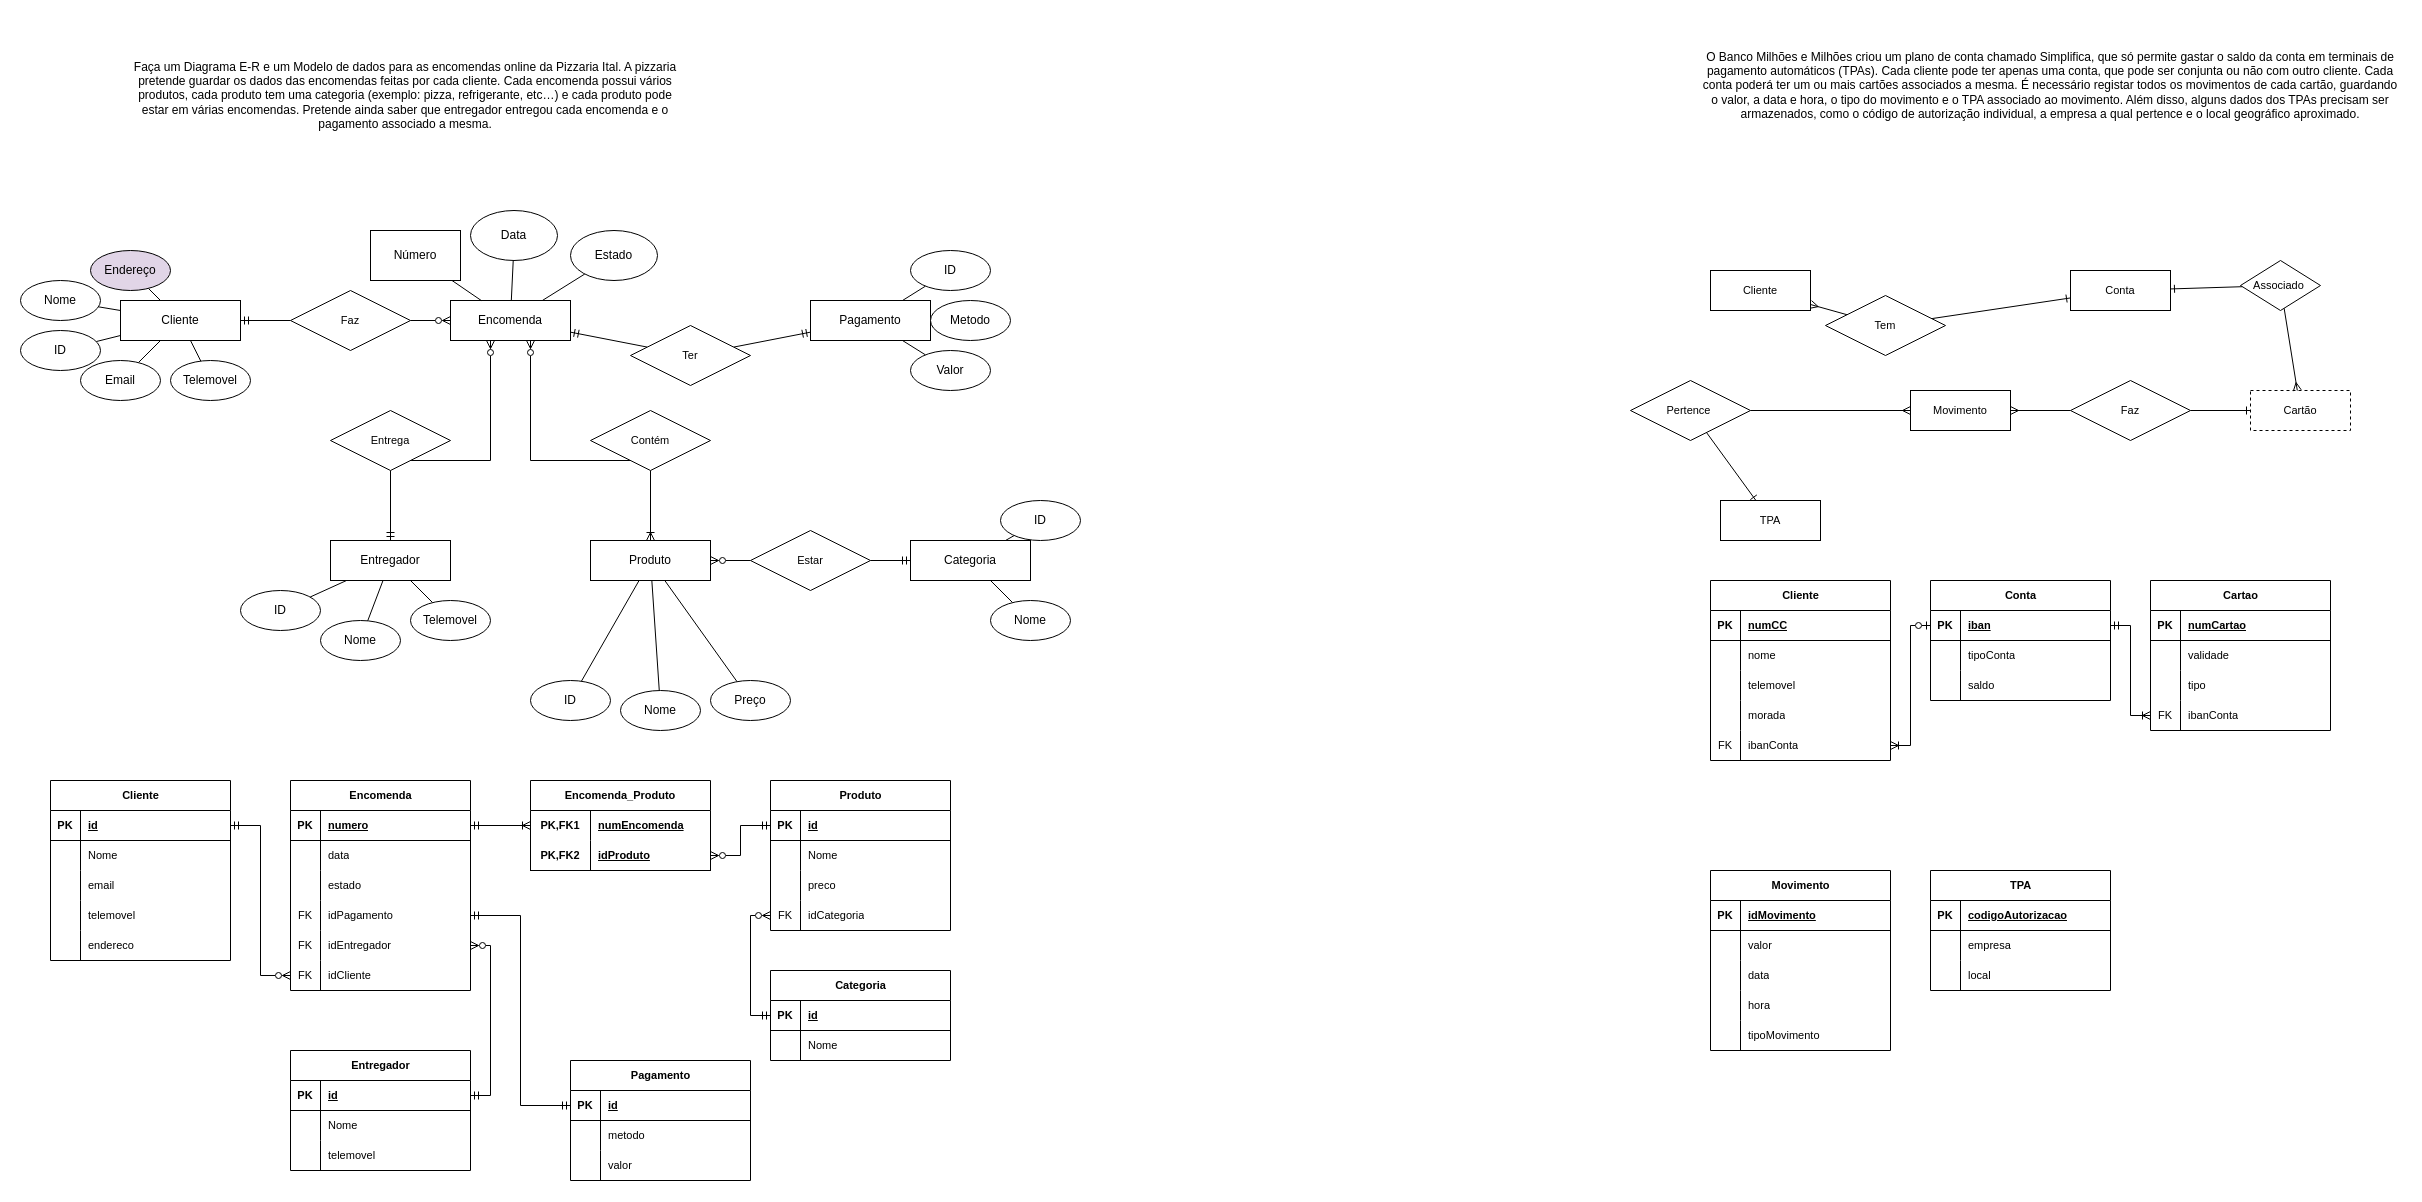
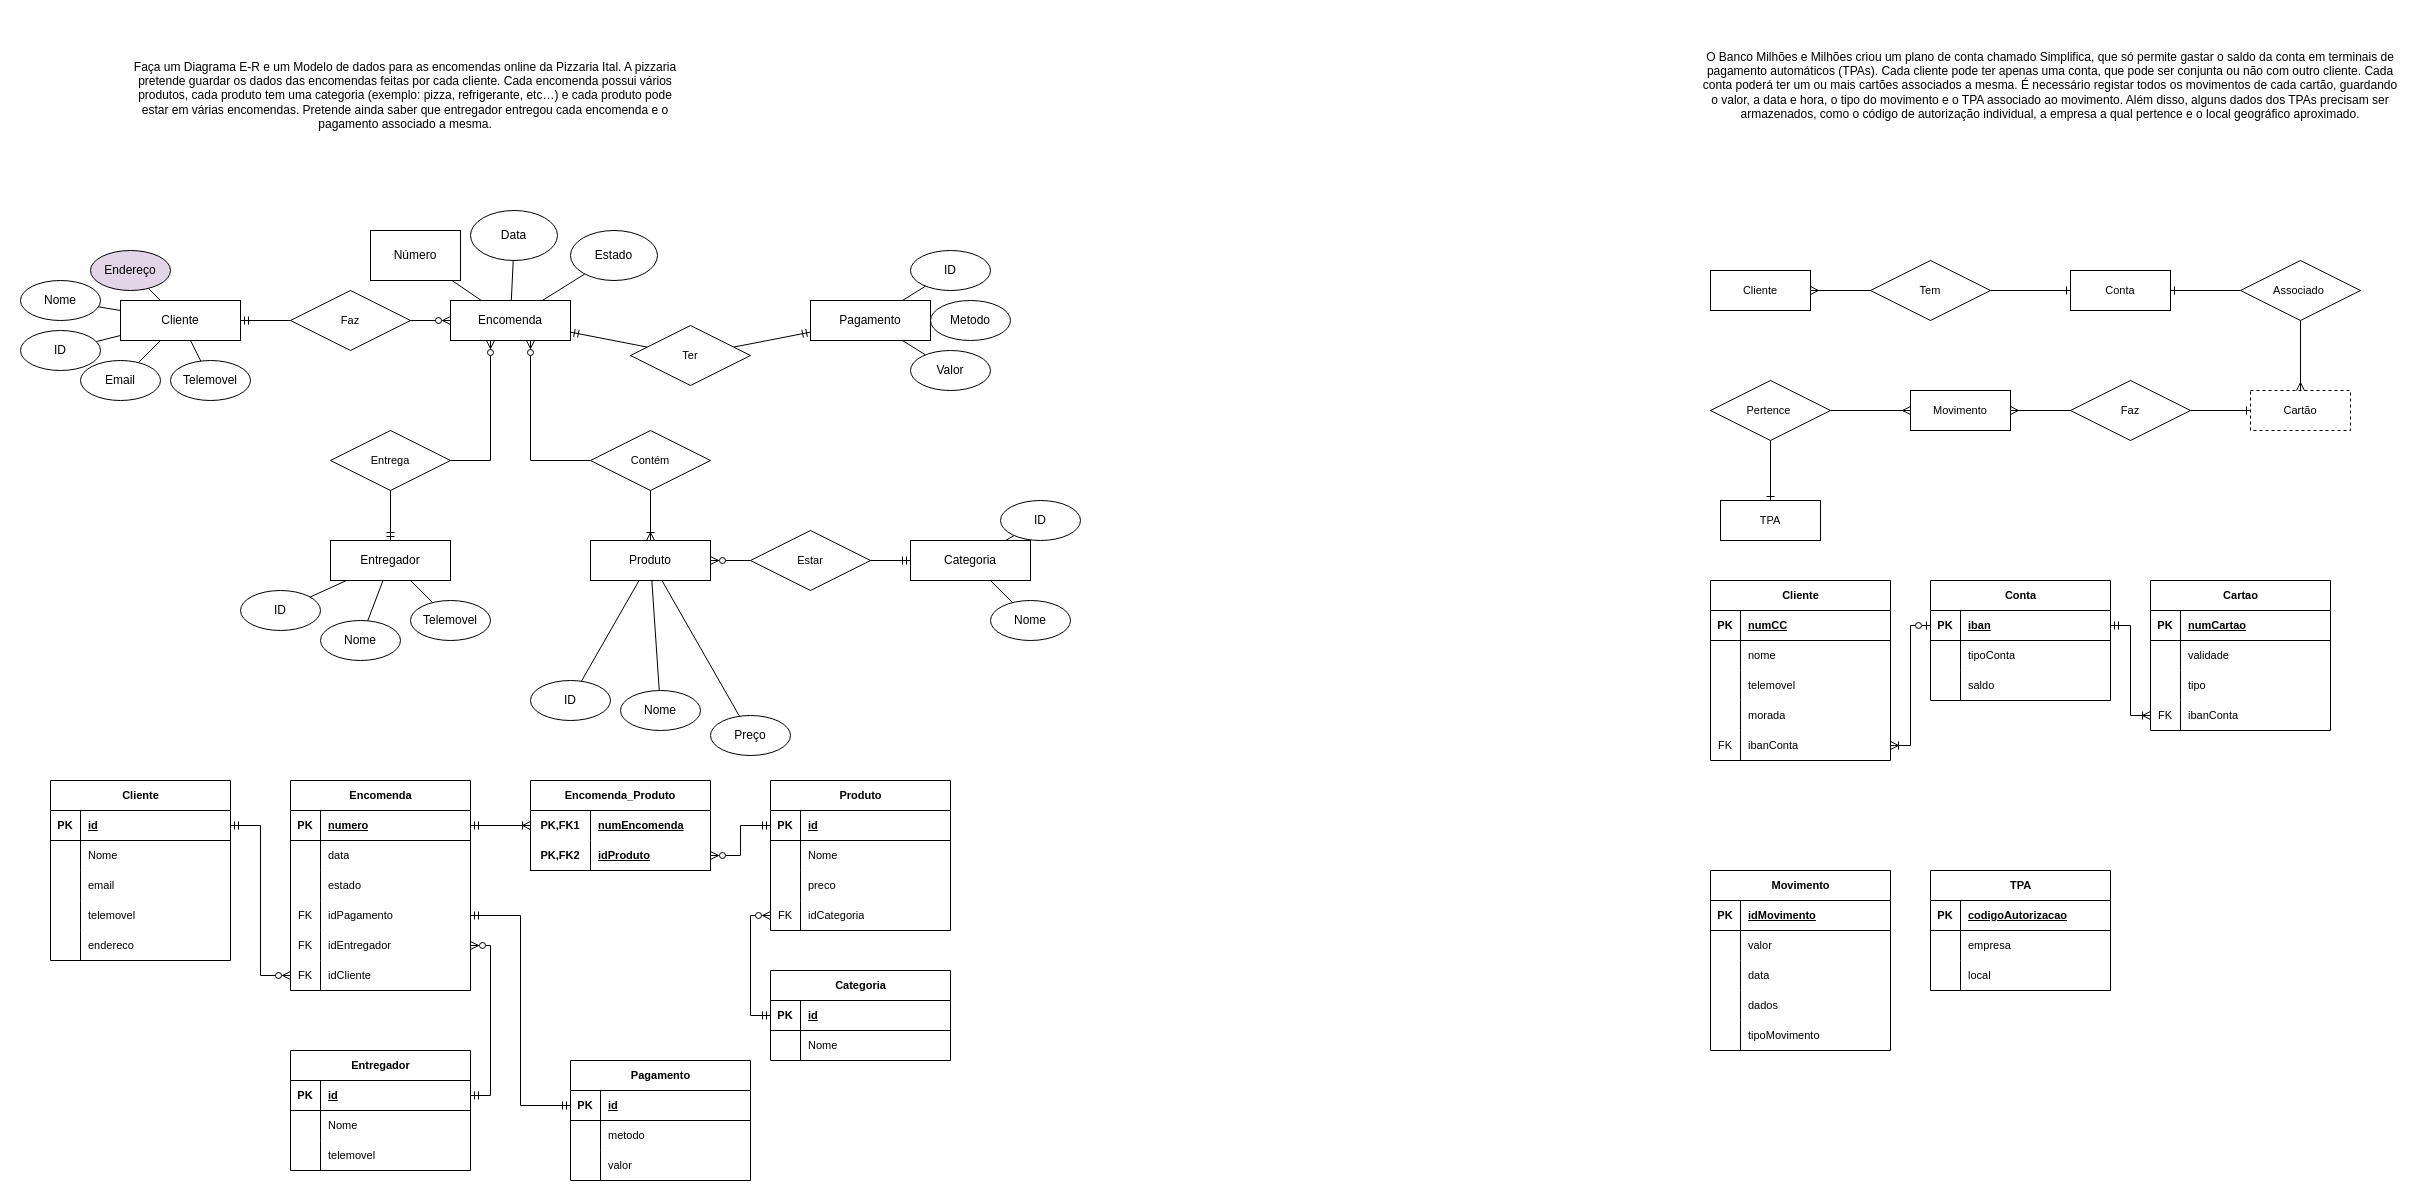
(2281, 286) -> (2301, 291)
(1886, 326) -> (1931, 291)
(1691, 411) -> (1771, 411)
(391, 441) -> (391, 461)
(651, 441) -> (651, 461)
(751, 701) -> (751, 736)
(1761, 1006) -> (1764, 1006)
